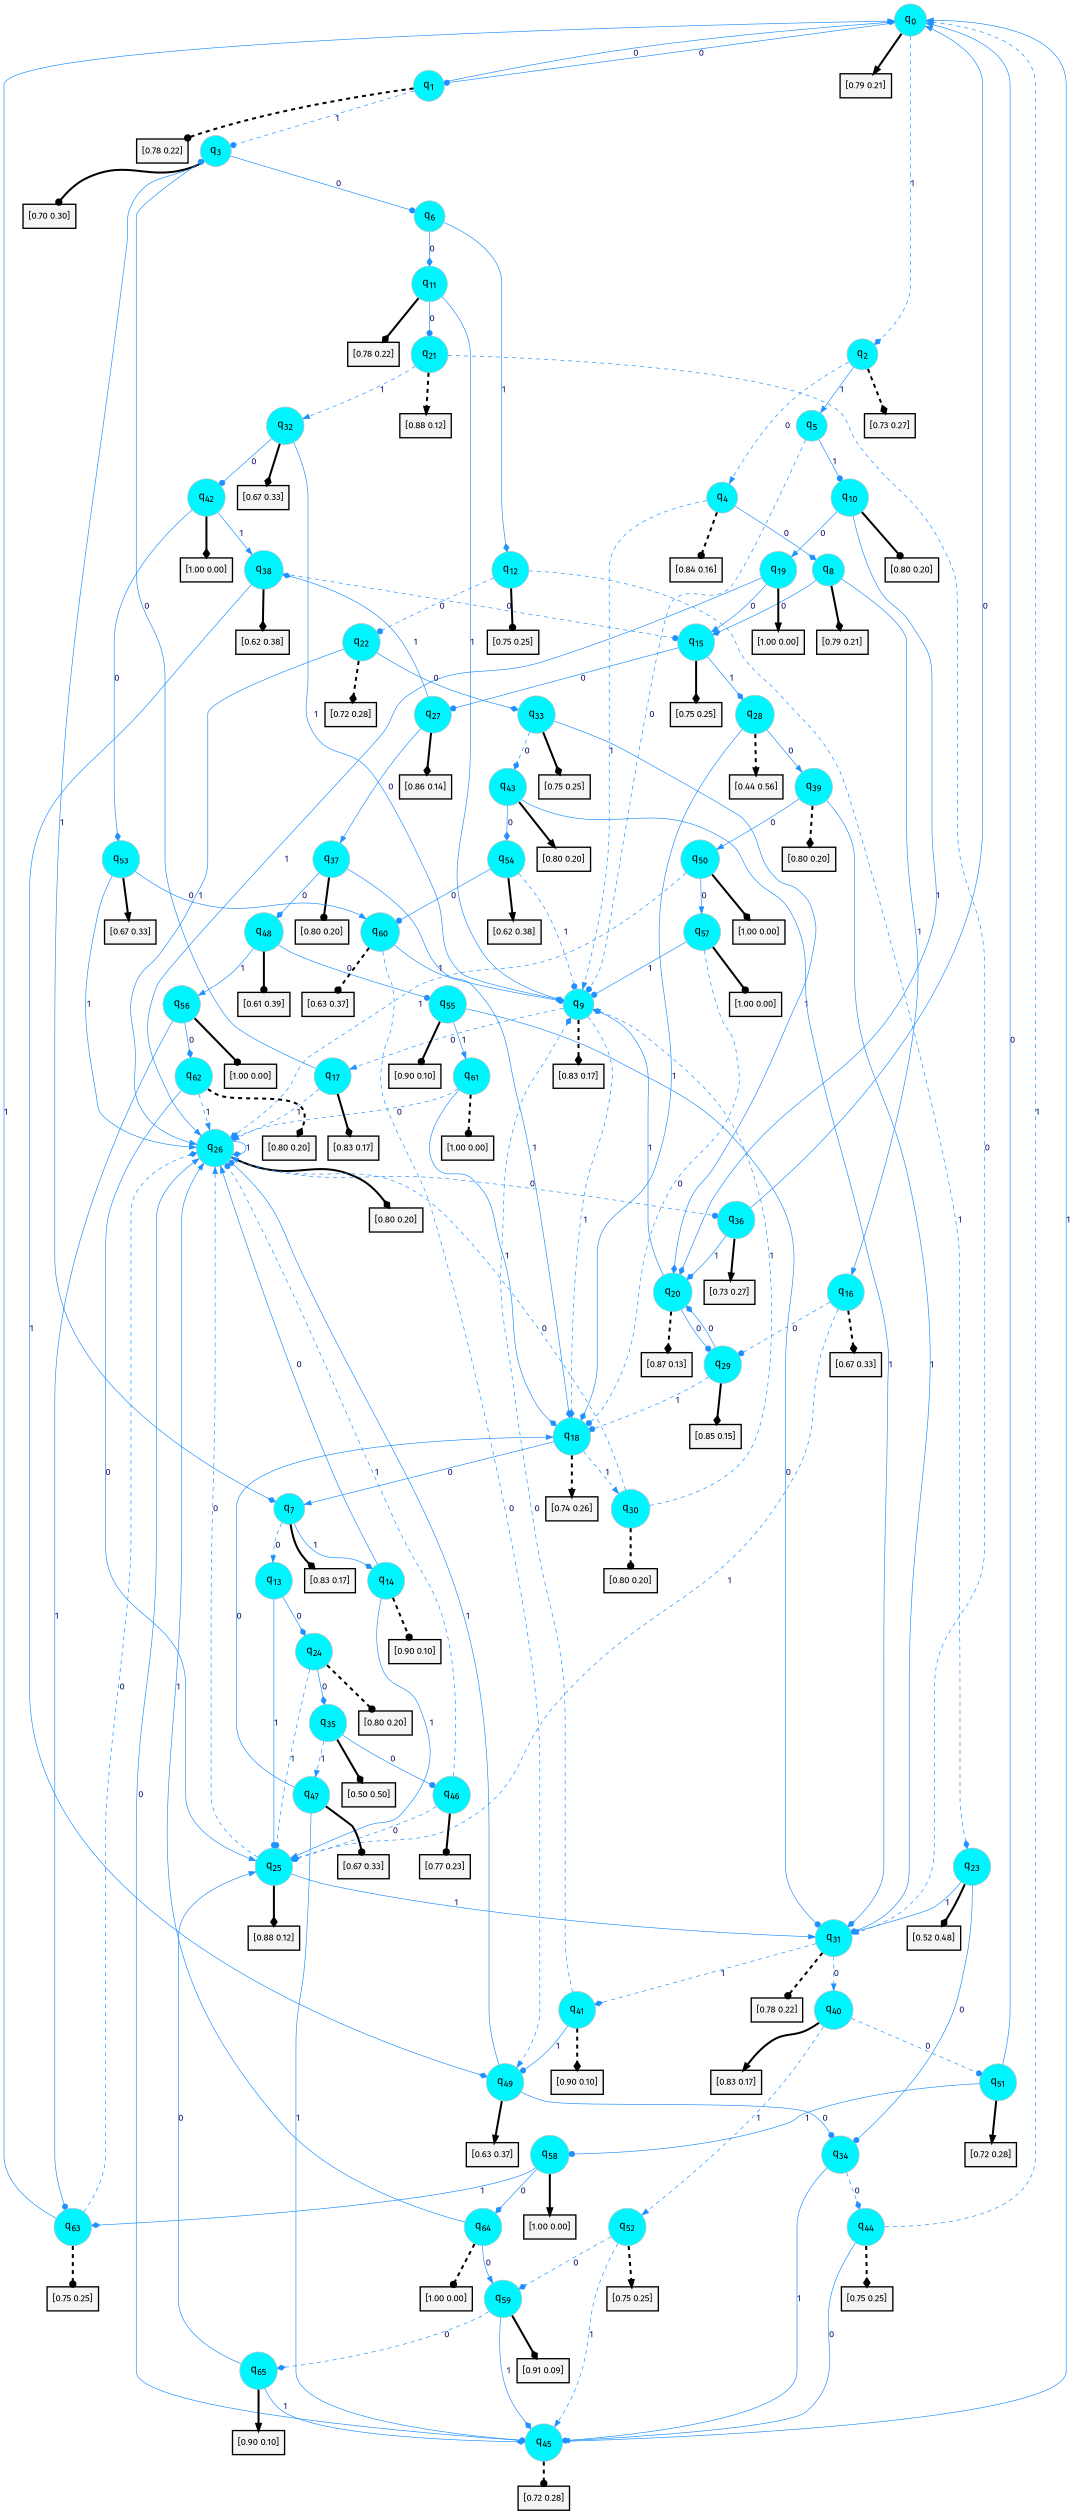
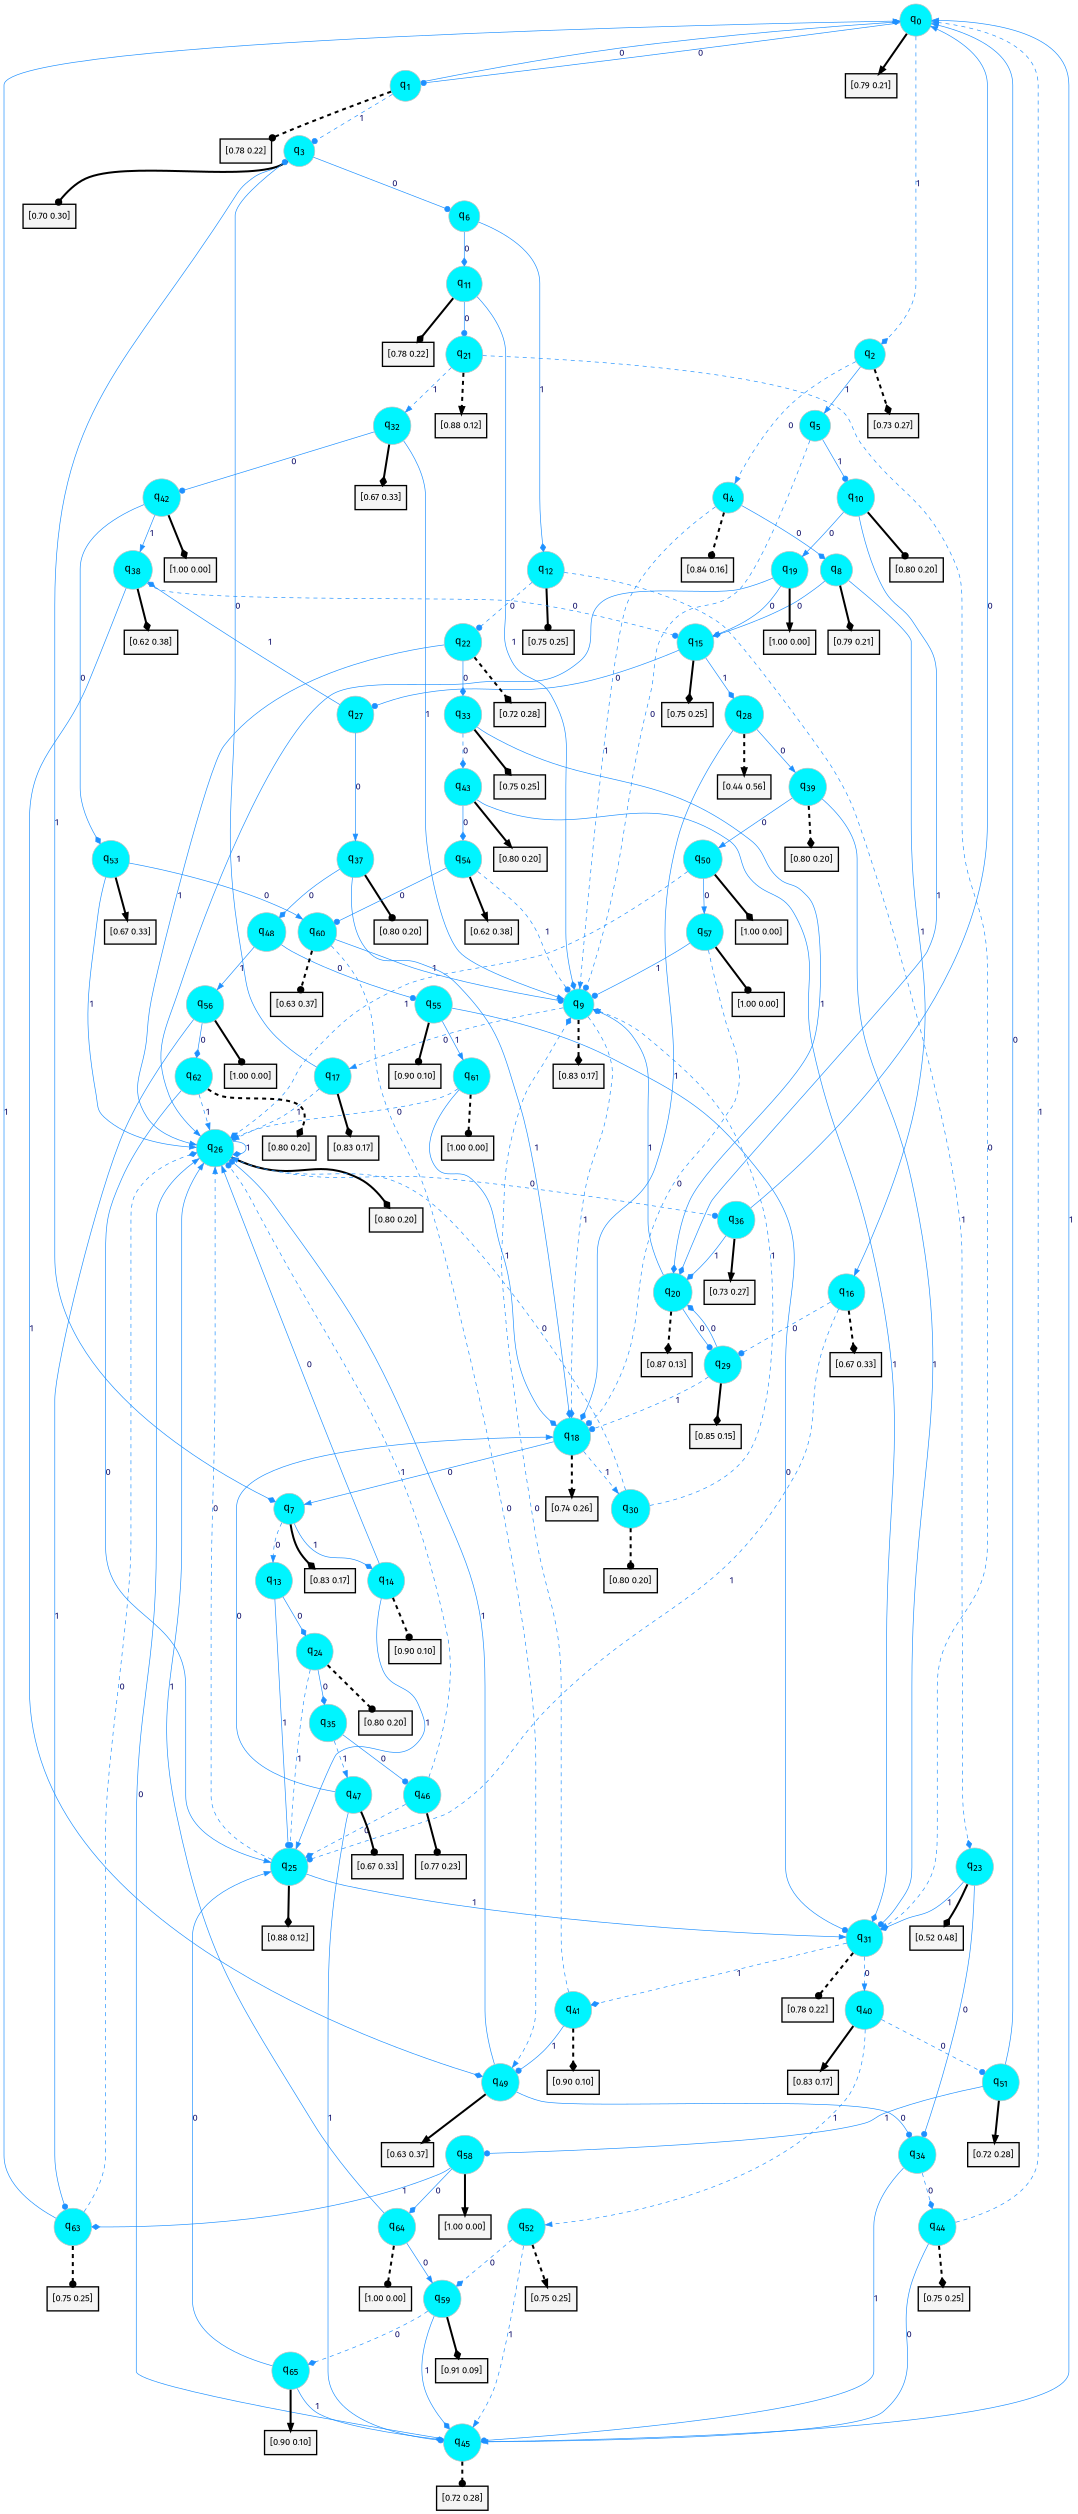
(426, 787) -> none
(264, 1004) -> none
(369, 1795) -> none
